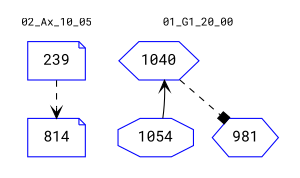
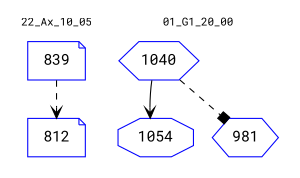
(57, 23) -> (57, 23)
(57, 61) -> (57, 61)
(164, 105) -> (150, 94)
(57, 138) -> (57, 138)
